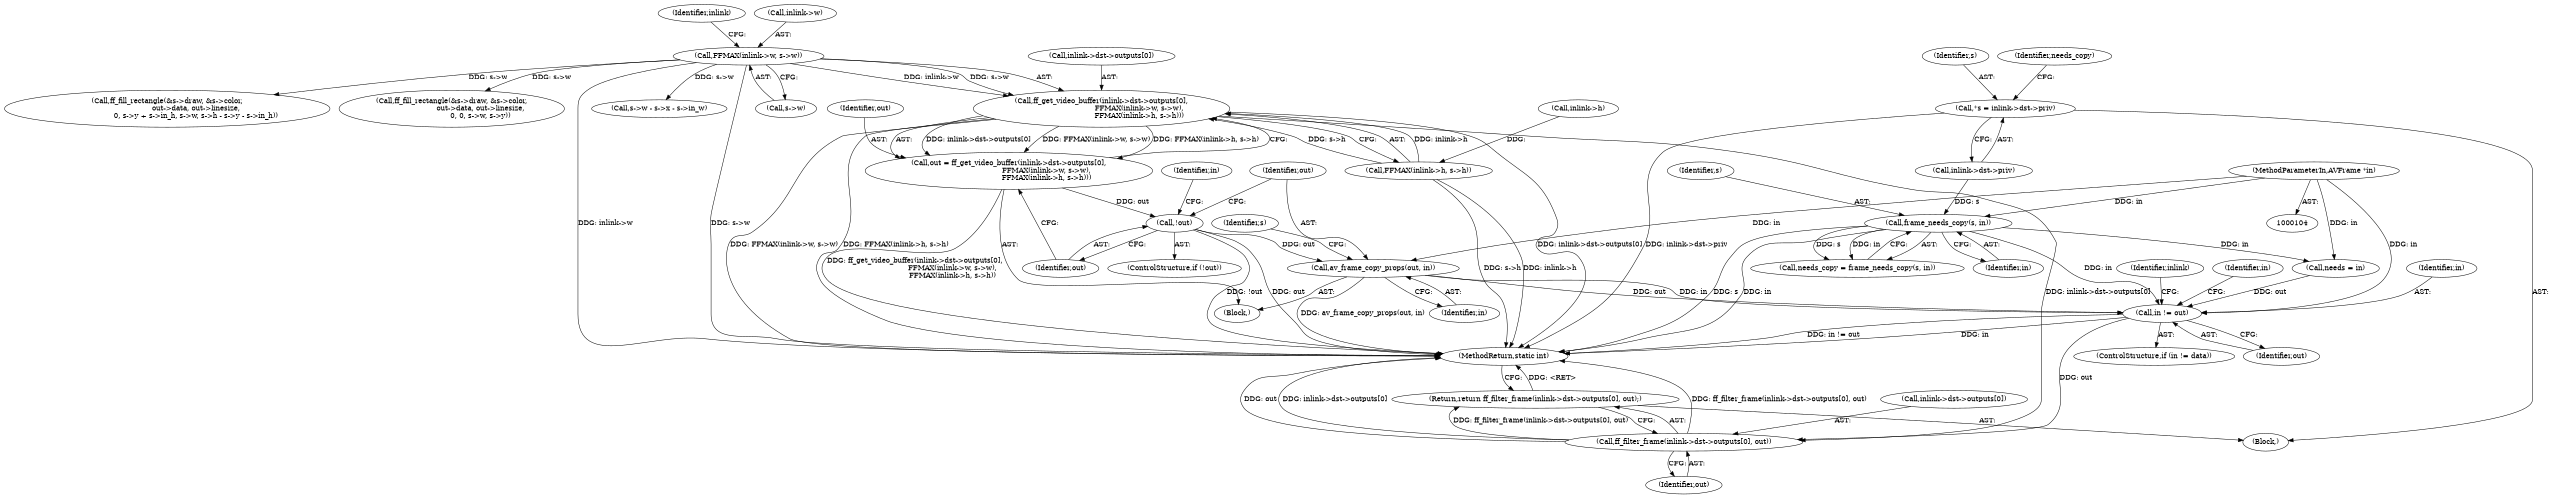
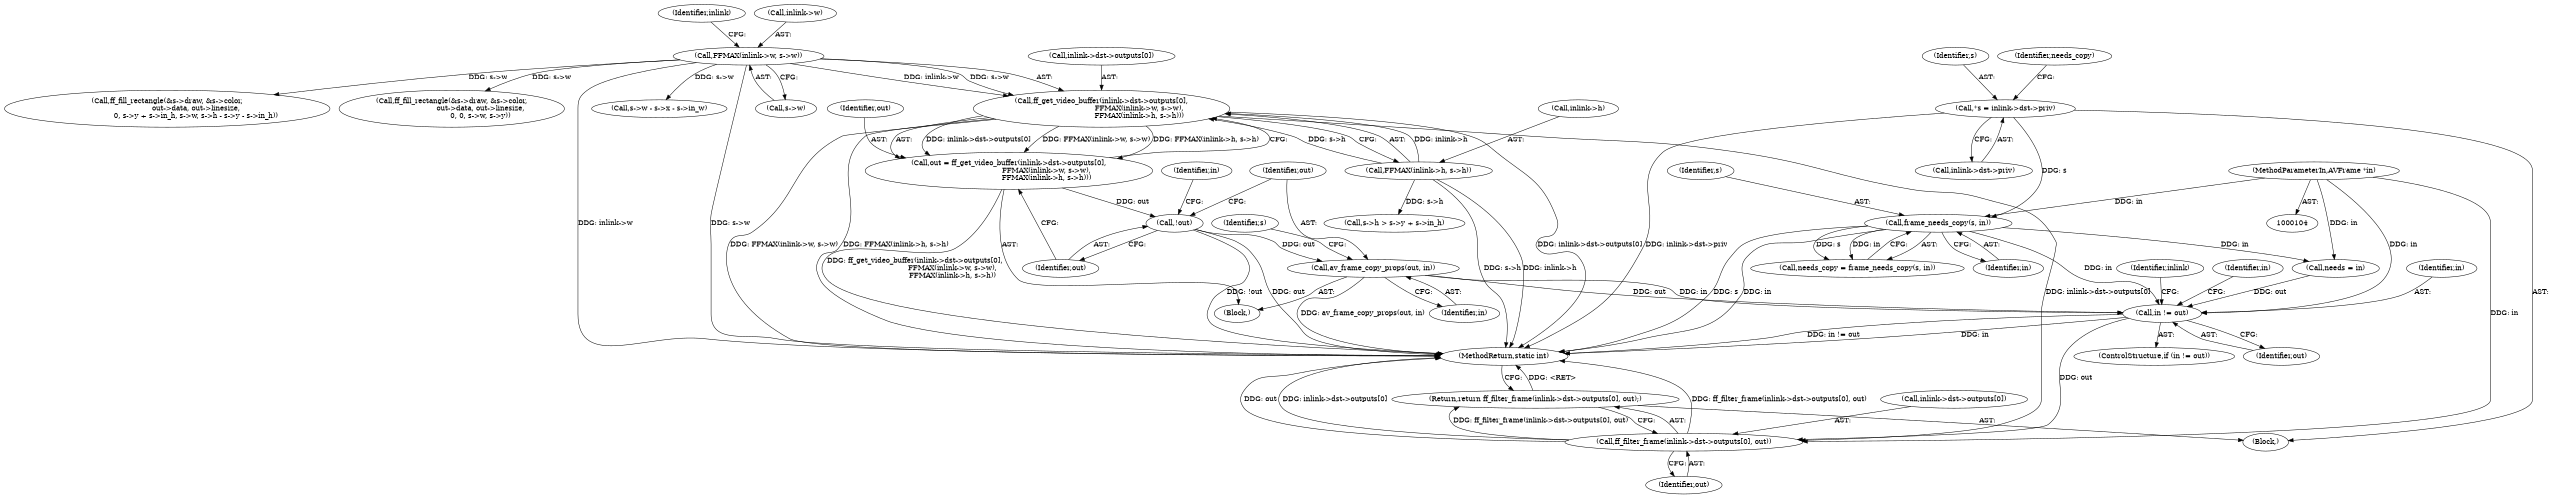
(1517, 140) -> (1517, 140)
(1961, 190) -> (2042, 174)
(1830, 208) -> (2305, 429)
none -> (1394, 223)
(1175, 268) -> none
(2154, 356) -> (2154, 356)
